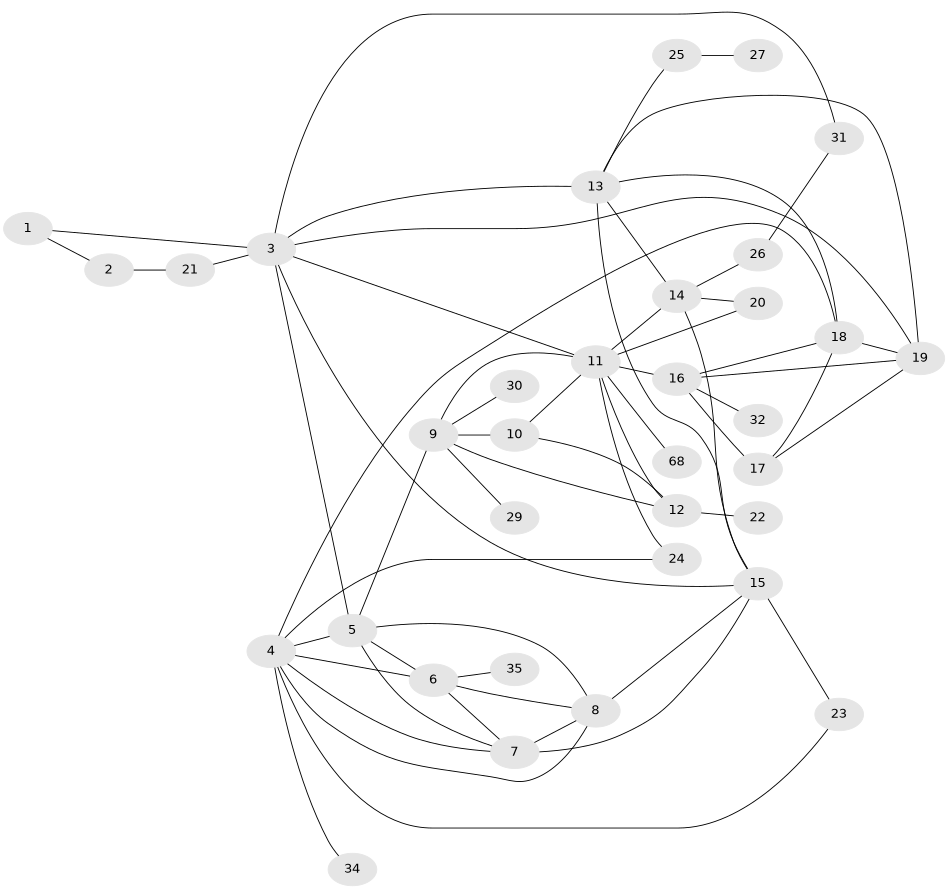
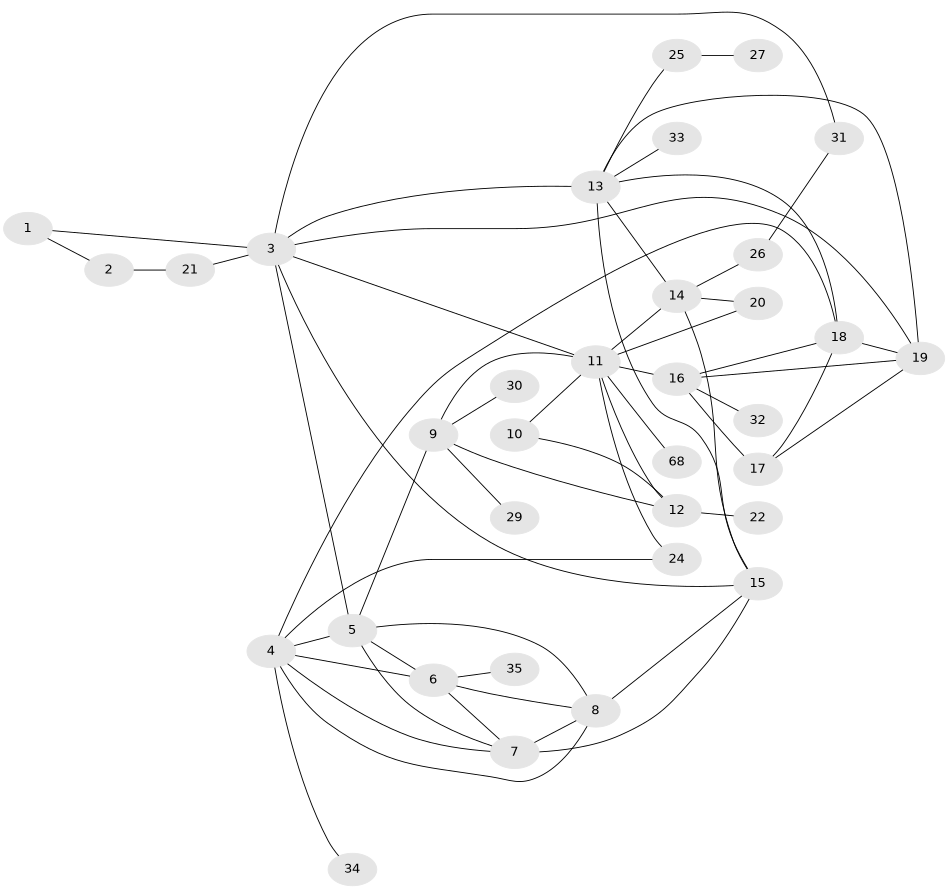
none -> (677, 138)
(474, 435) -> none
(839, 714) -> none
